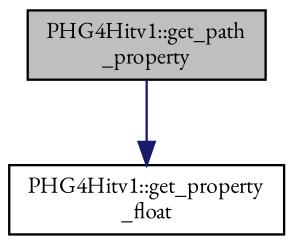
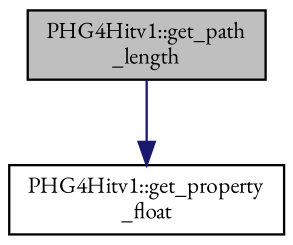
(147, 45) -> (147, 45)
